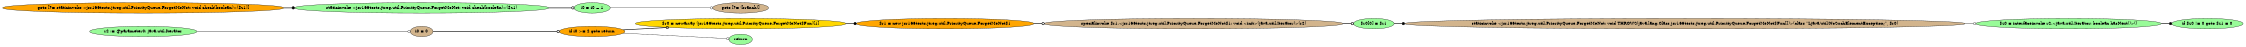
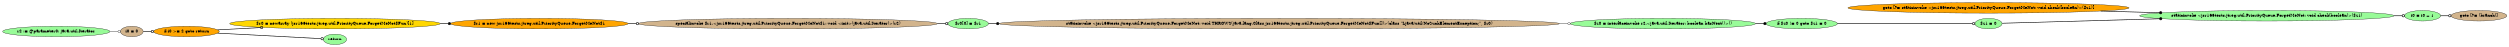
(660, 8) -> (2445, 16)
none -> (1988, 24)
(675, 36) -> (269, 36)
